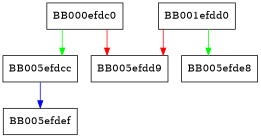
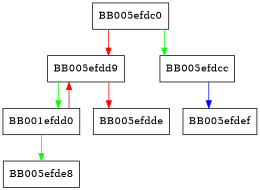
(85, 16) -> (131, 16)
none -> (58, 91)
none -> (131, 122)
